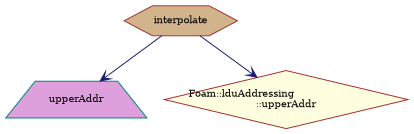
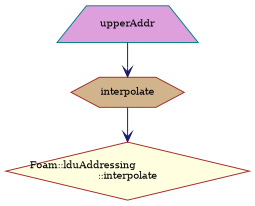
(135, 55) -> (128, 55)
(286, 100) -> (128, 171)
